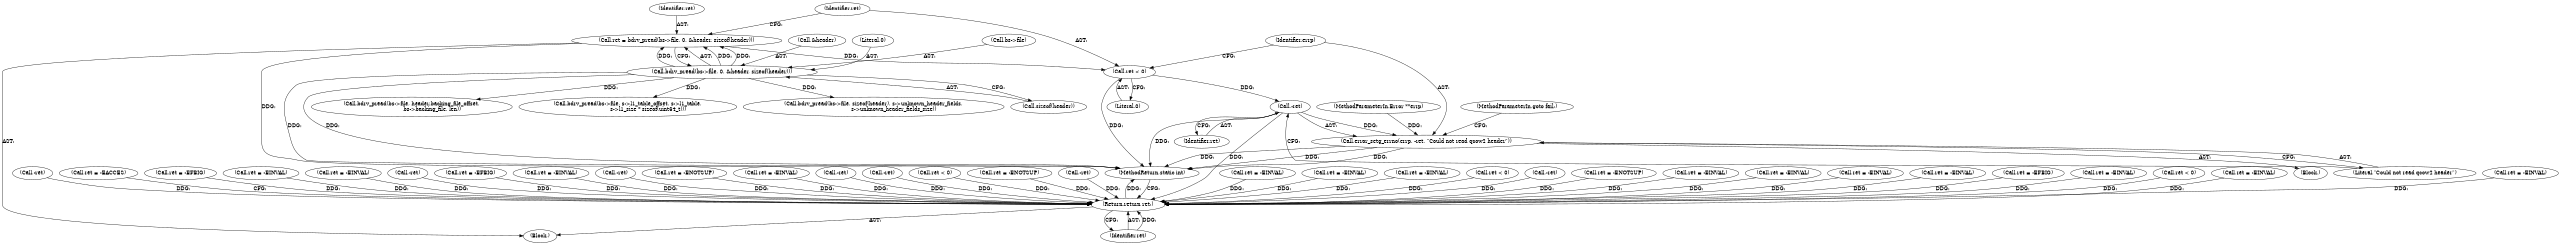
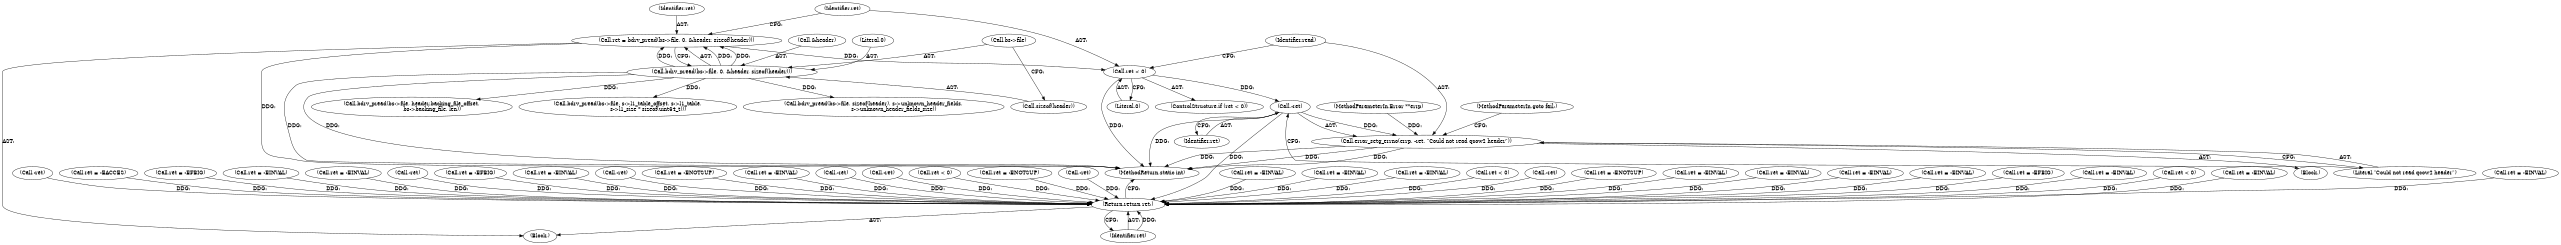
(1296, 41) -> (1296, 41)
(919, 81) -> (1028, 72)
none -> (1209, 107)
(261, 189) -> (261, 189)
(1135, 189) -> (1135, 189)
(1146, 189) -> none
